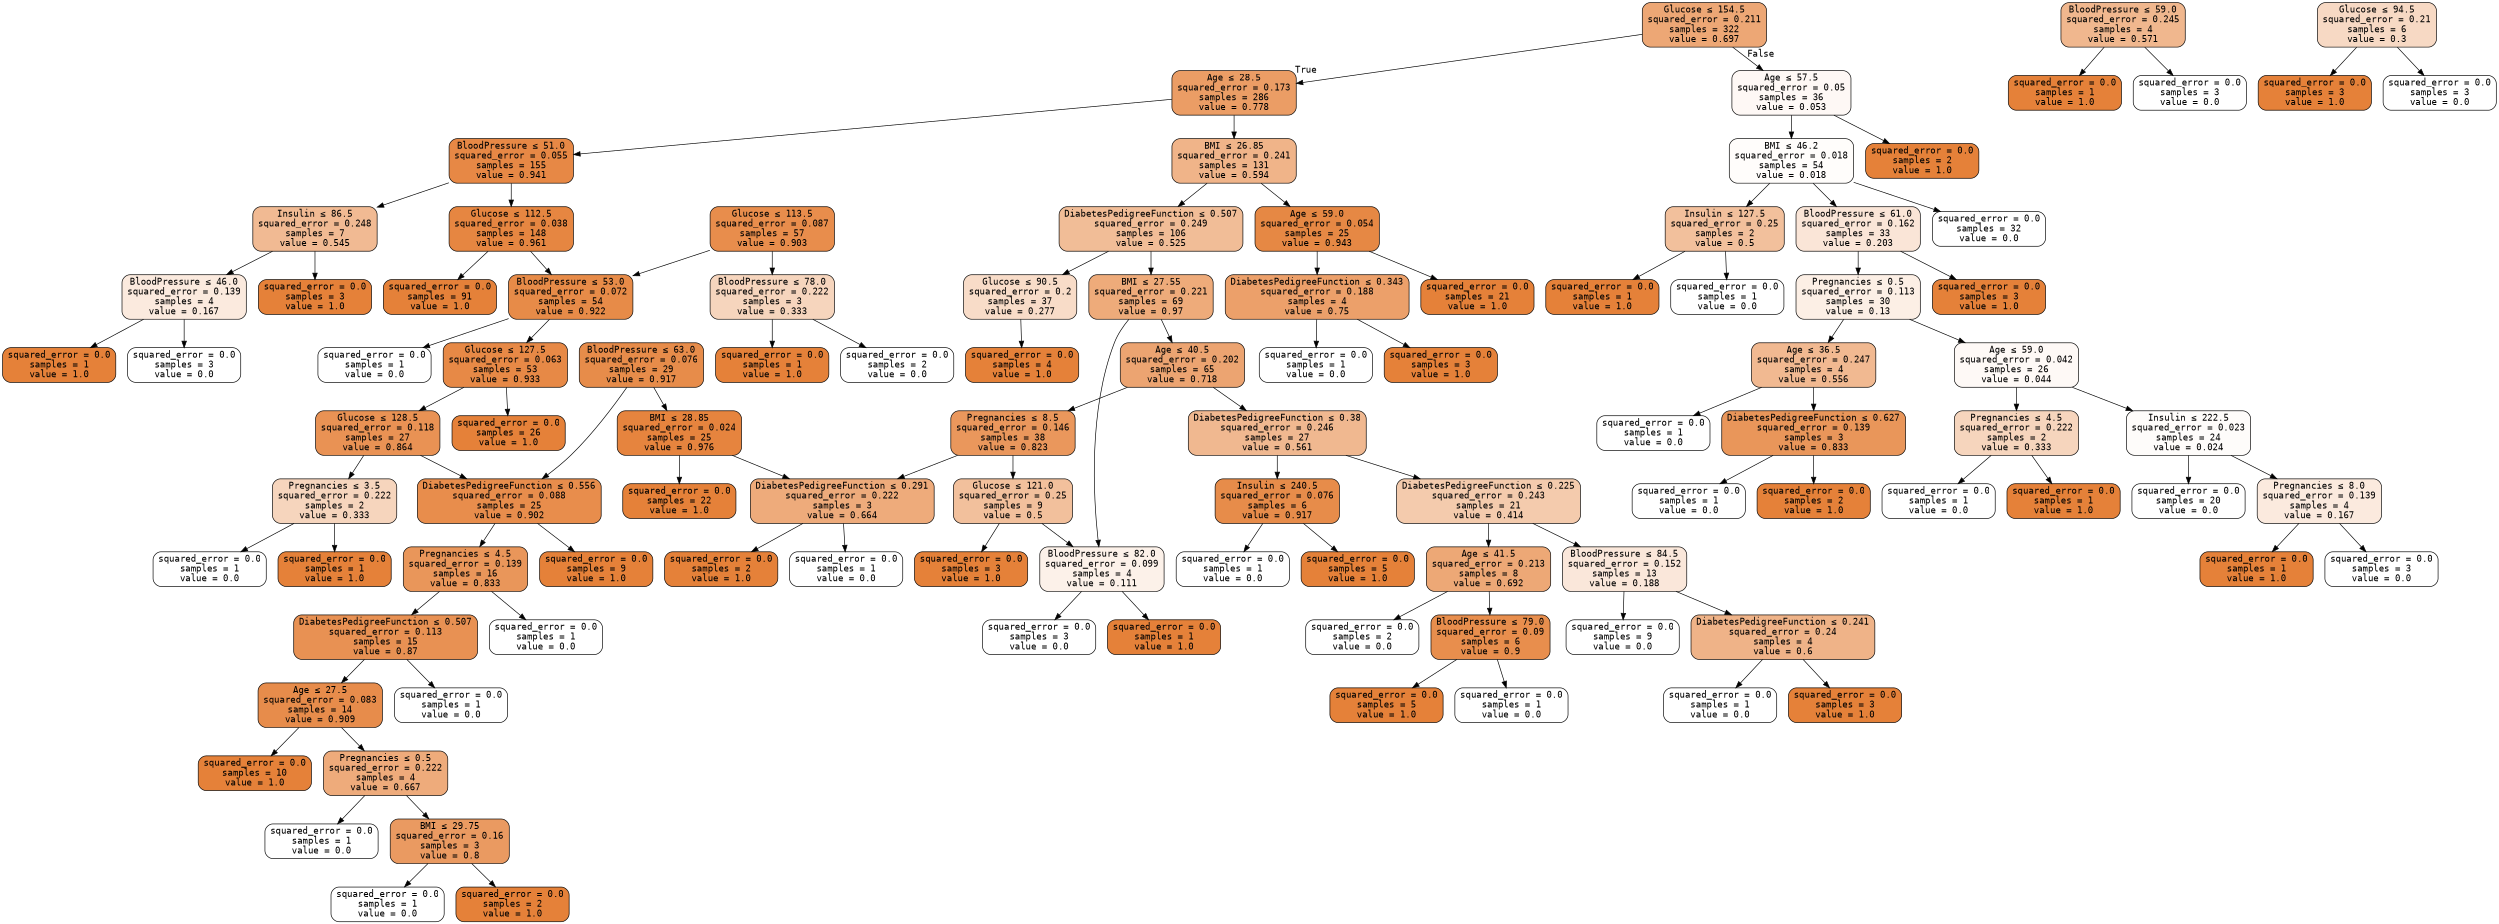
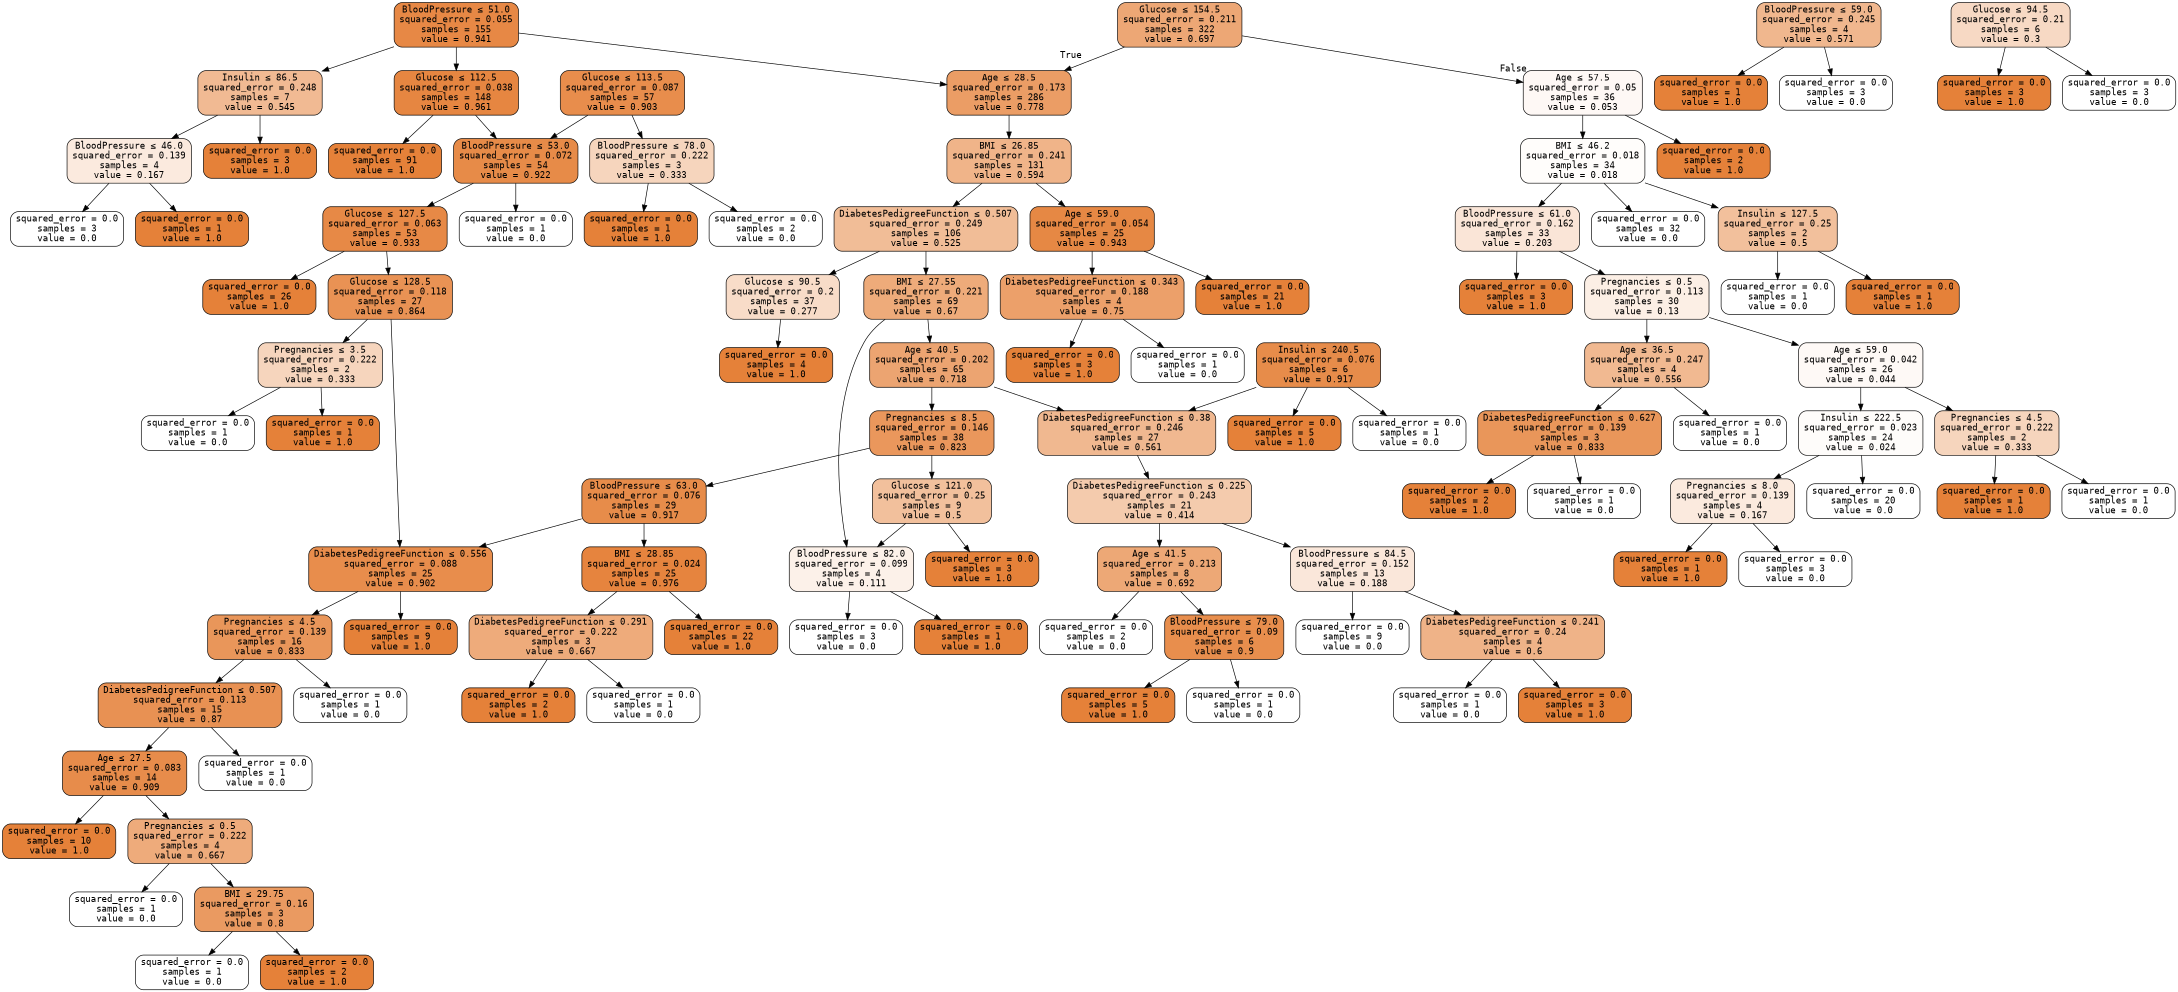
(876, 127) -> (729, 58)
(1791, 166) -> (1583, 166)
(1151, 311) -> (926, 311)
(1277, 464) -> (1226, 398)
(931, 466) -> (791, 466)
(842, 515) -> (561, 652)
